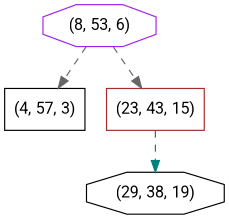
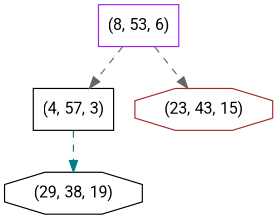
(100, 26) -> (139, 26)
(155, 109) -> (204, 109)
(155, 146) -> (73, 146)
